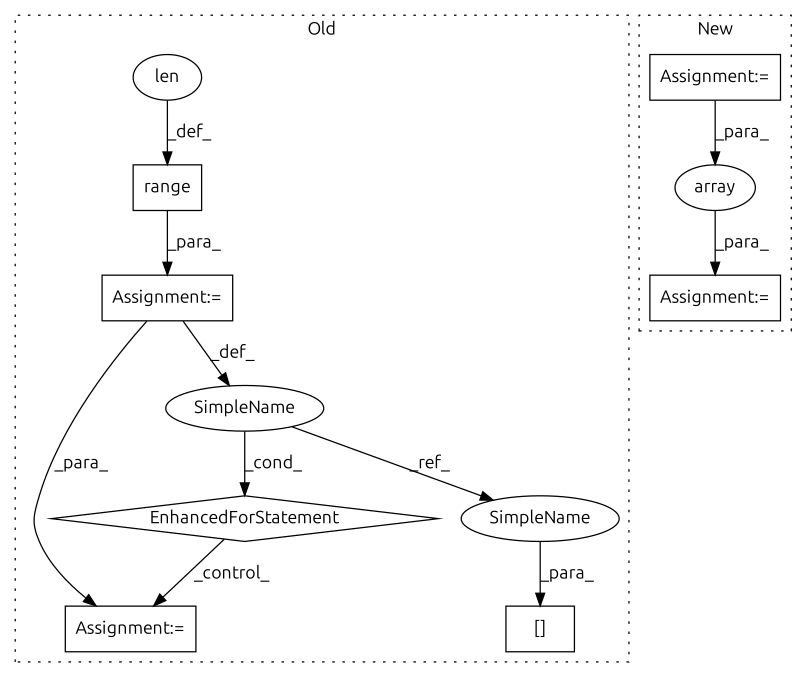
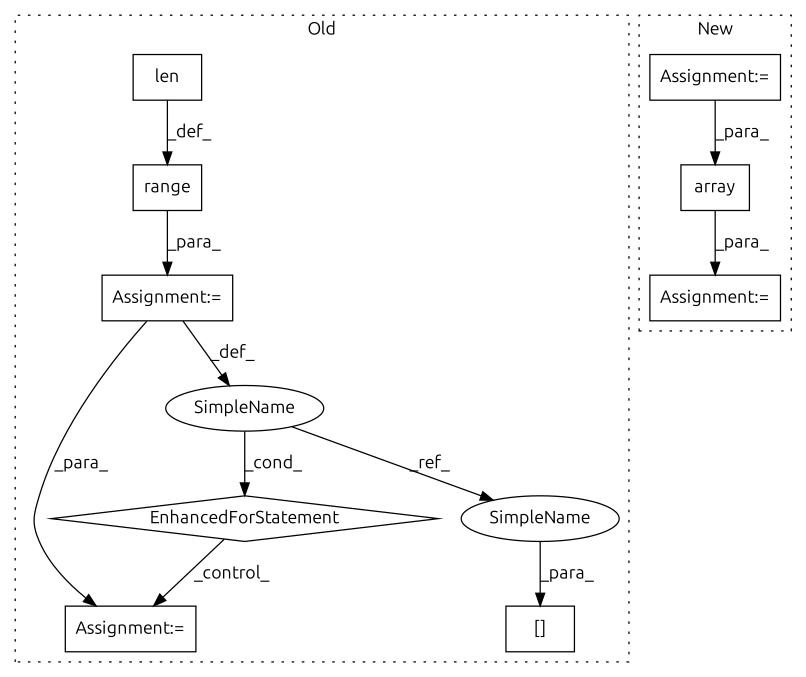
(167, 77) -> (167, 77)
(715, 188) -> (715, 188)
